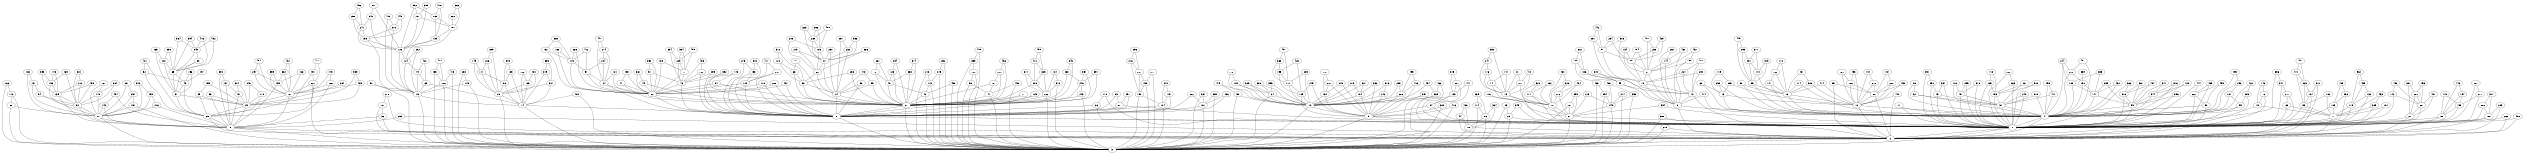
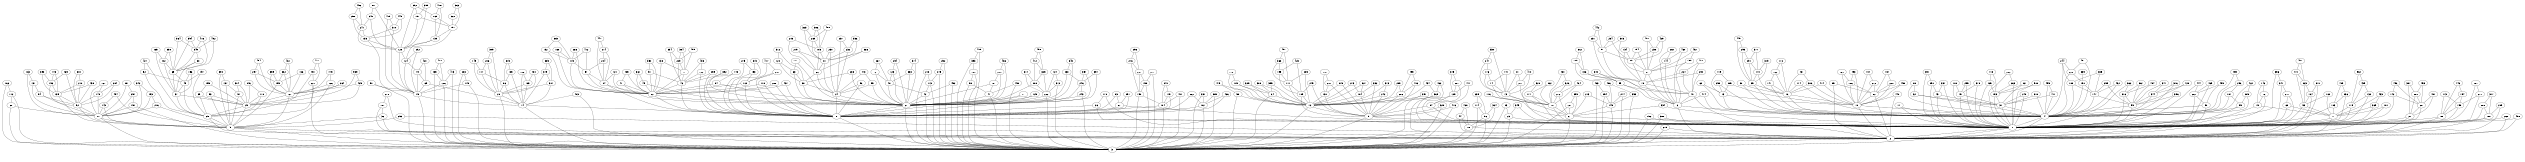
(300, 89) -> (317, 91)
none -> (1180, 94)
none -> (193, 95)
none -> (1649, 116)
